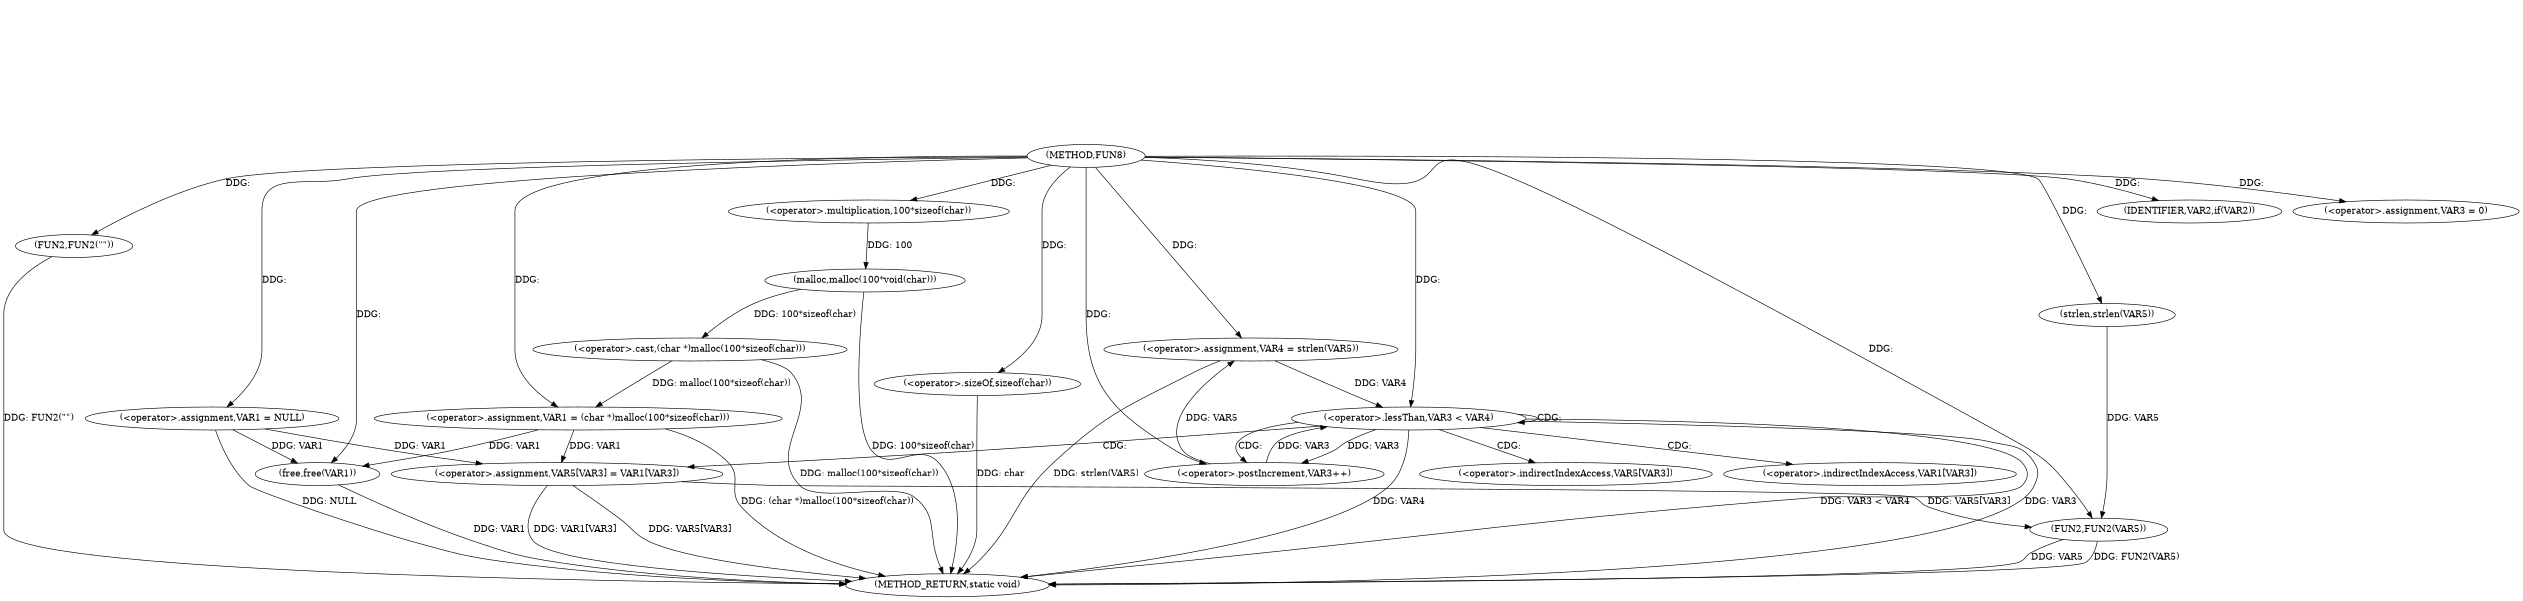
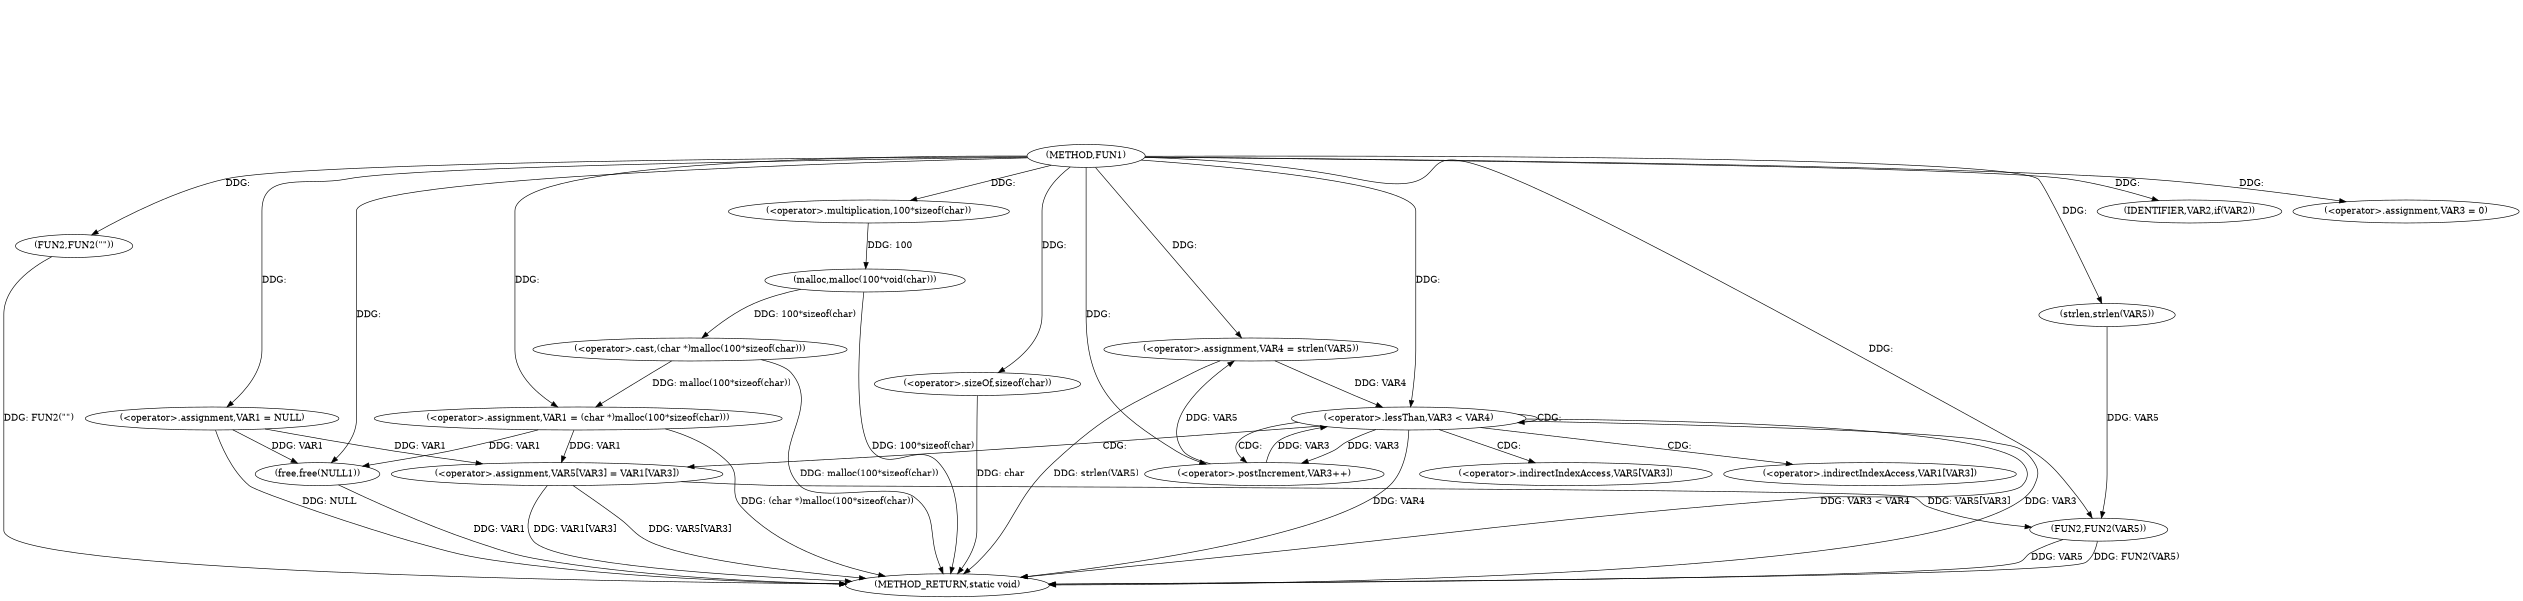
(1086, 156) -> (1086, 156)
(318, 474) -> (318, 474)
